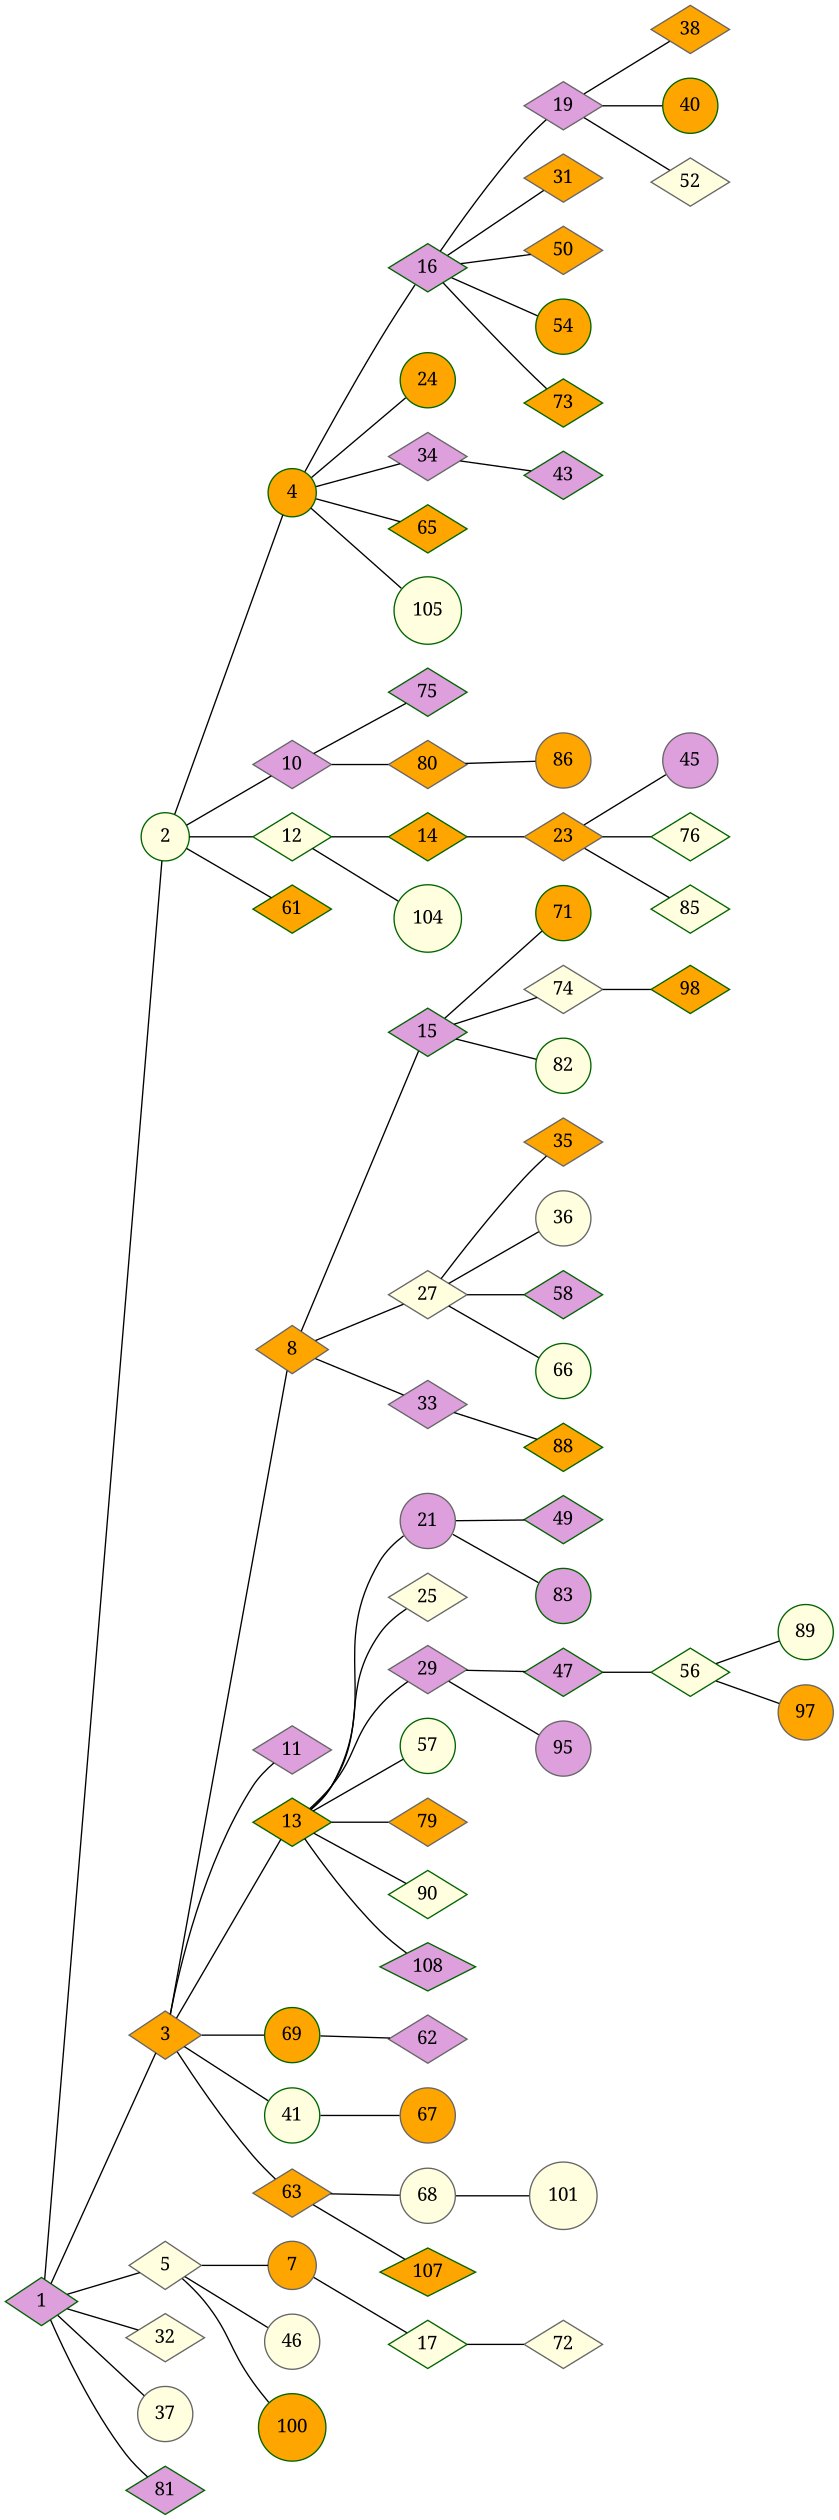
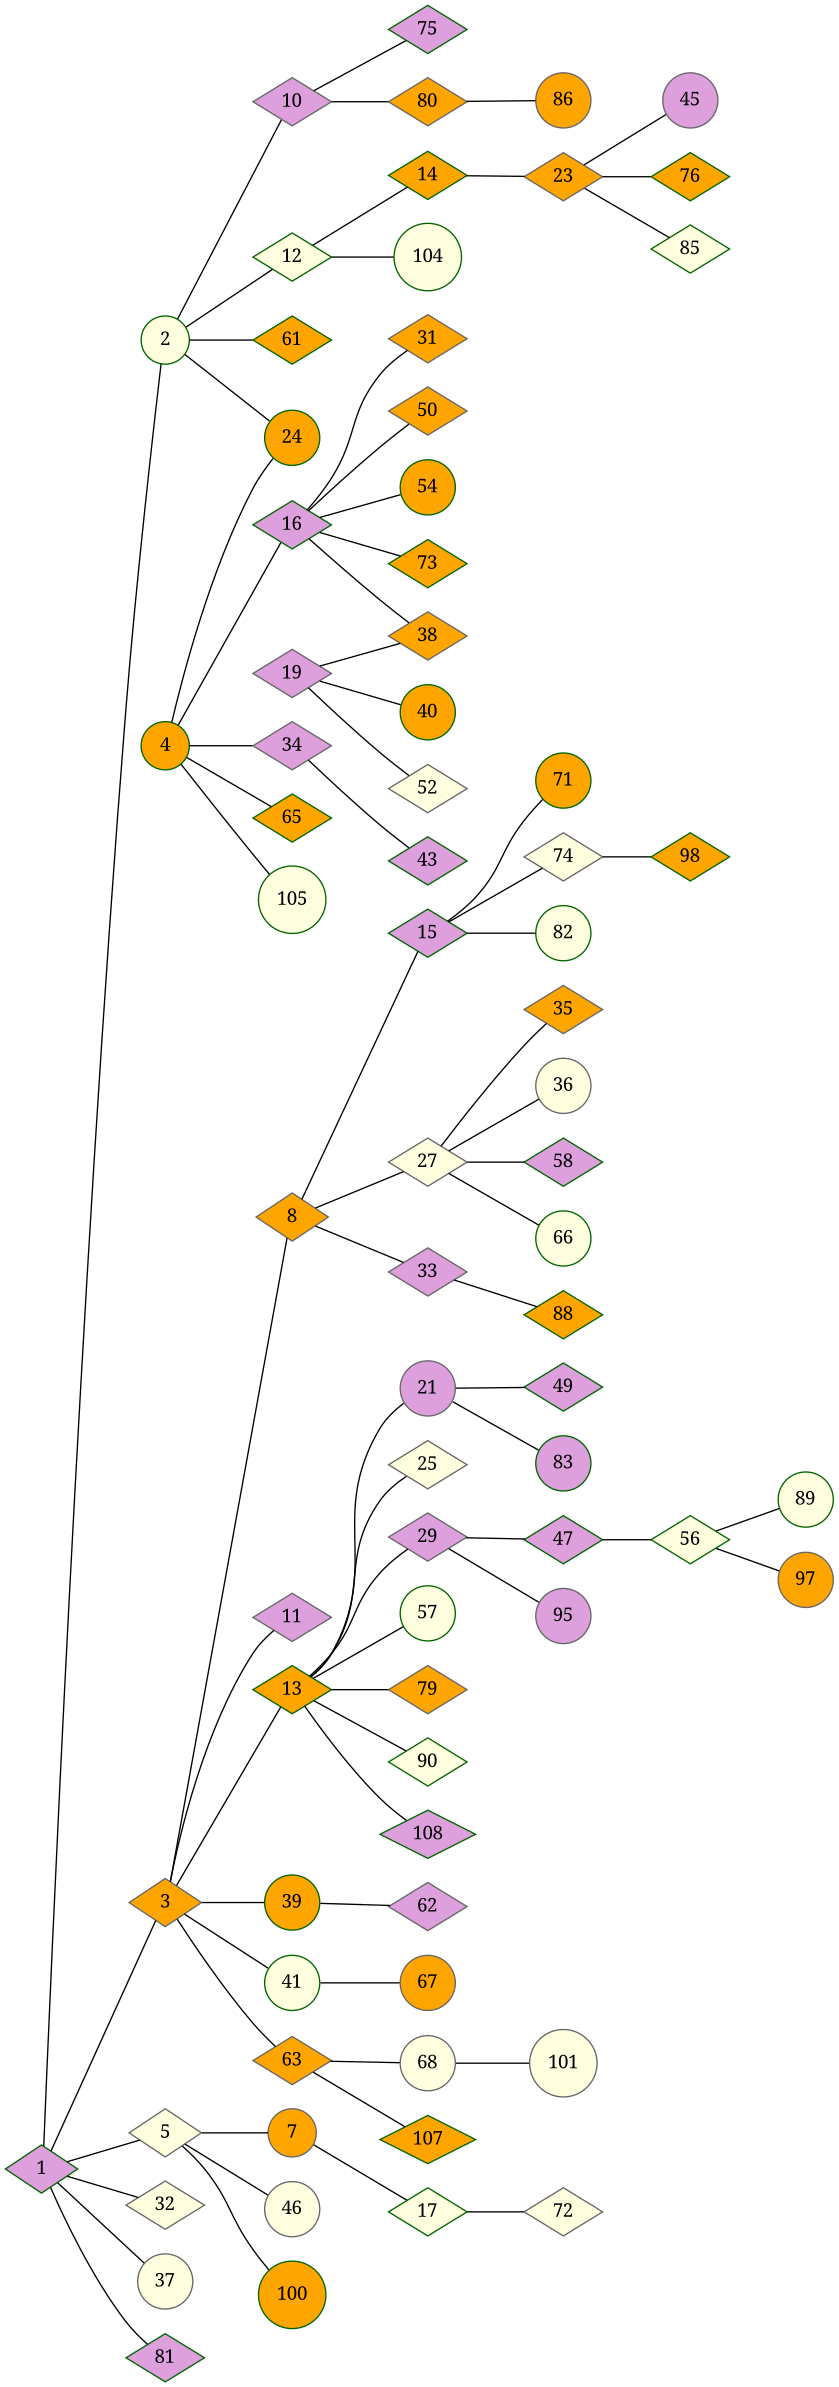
(490, 183) -> (358, 582)
(229, 665) -> (227, 388)
(690, 837) -> (690, 177)
(292, 2035) -> (292, 1903)
